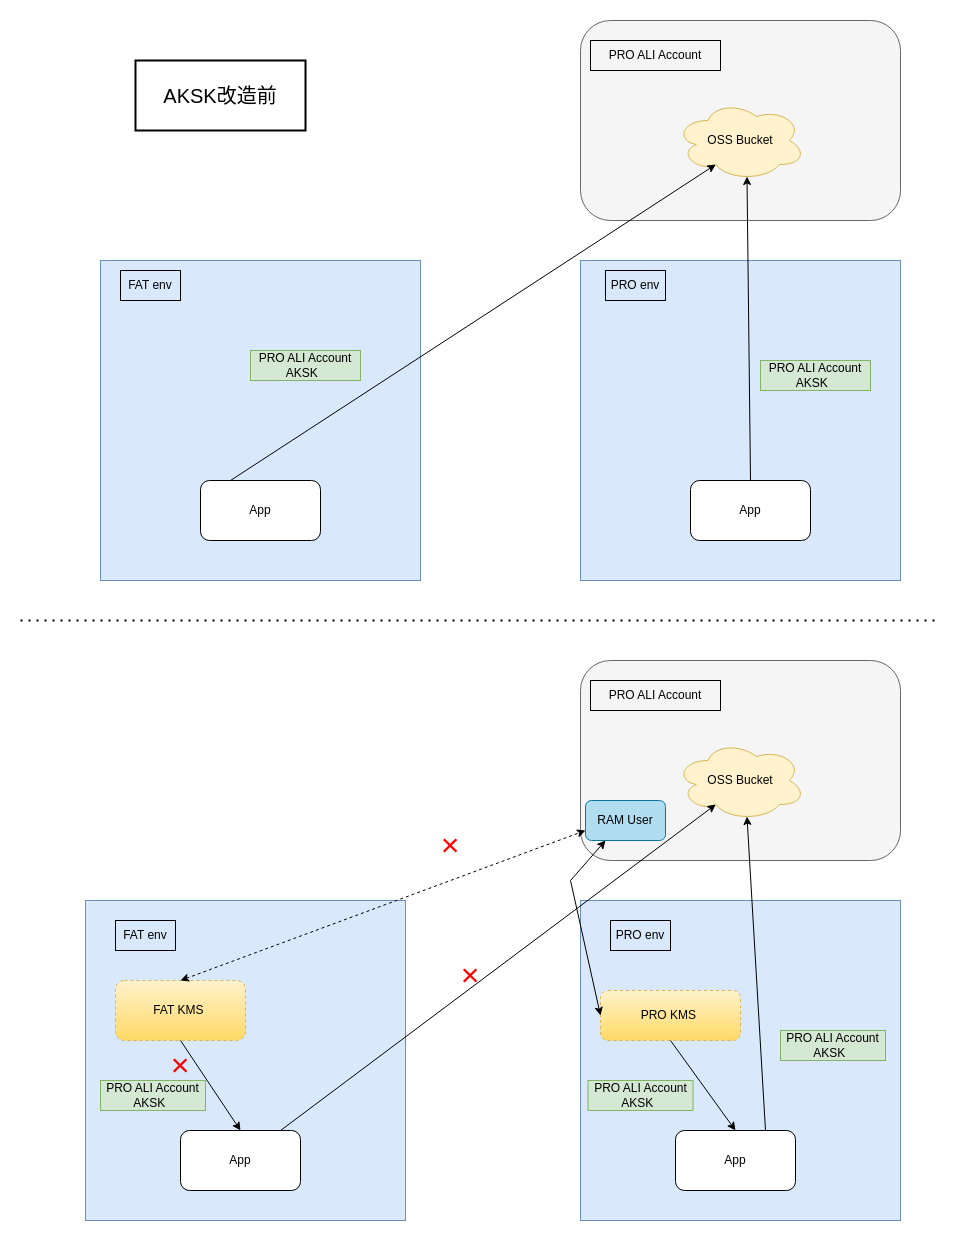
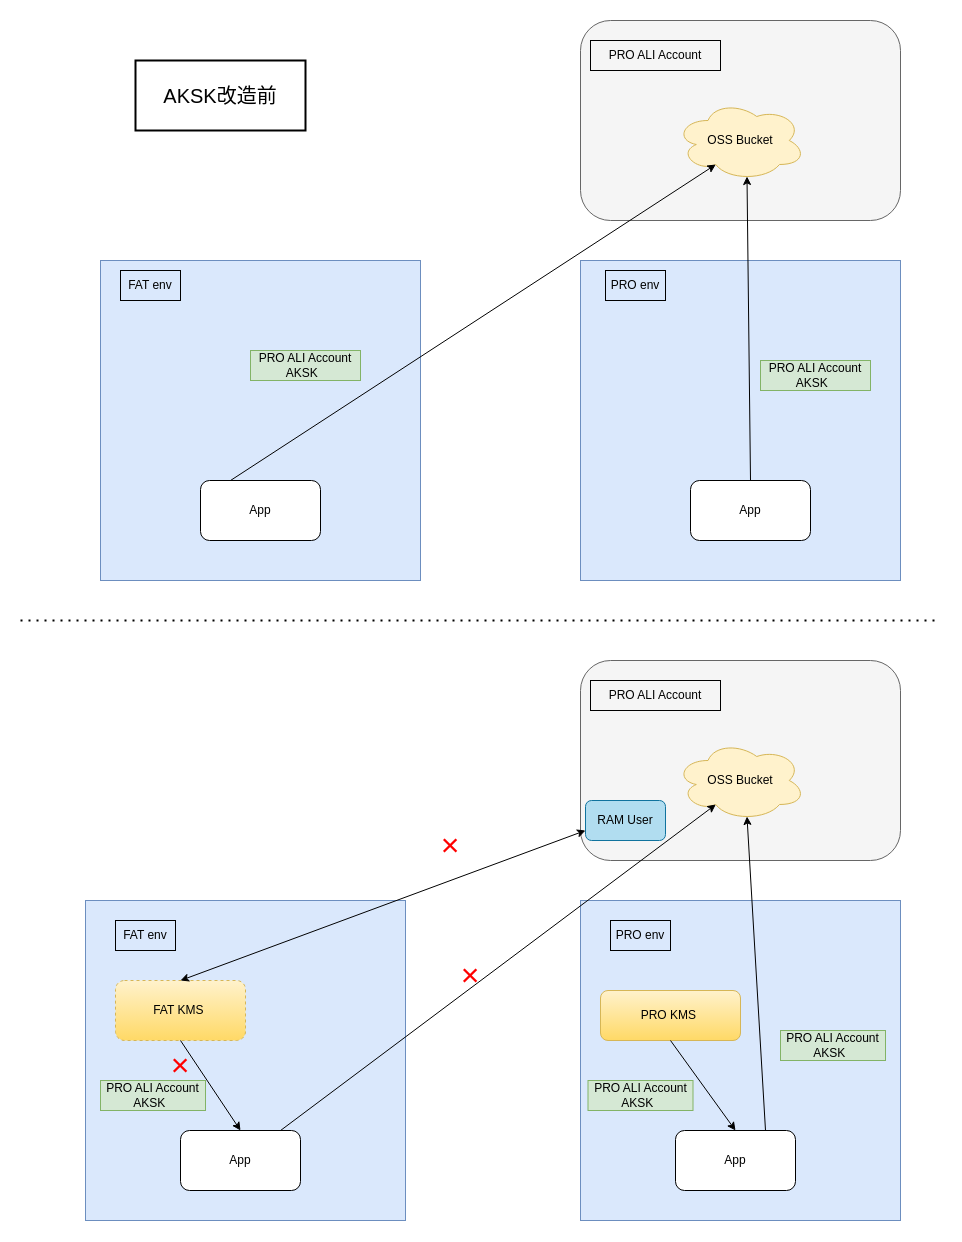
(383, 905) -> (383, 905)
(580, 923) -> none
(671, 1016) -> (671, 1016)
